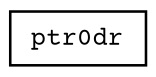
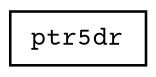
(78, 38) -> (78, 38)
